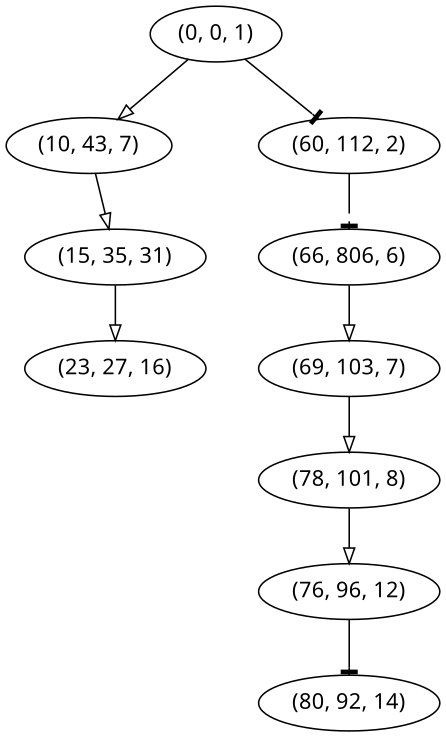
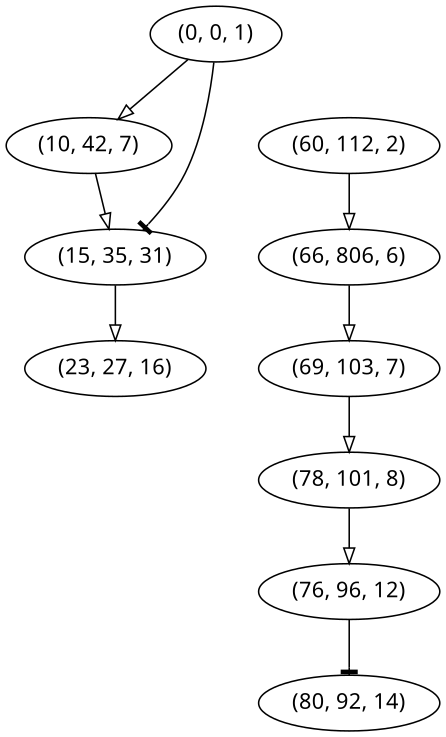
(279, 86) -> (195, 149)
(89, 146) -> (89, 146)
(349, 194) -> (349, 194)
